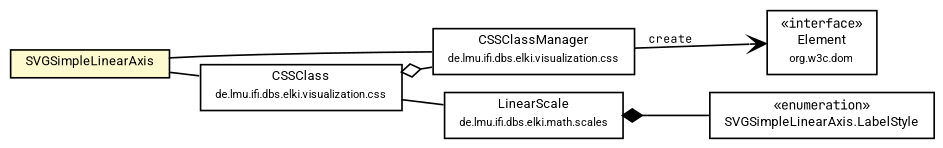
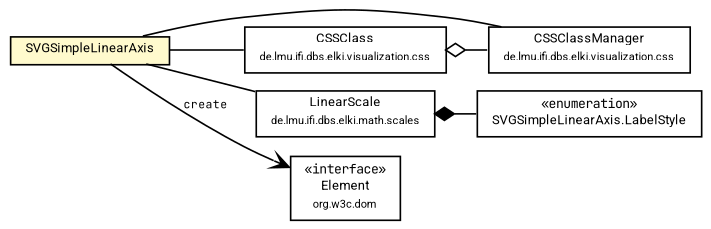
(692, 46) -> (190, 116)
(422, 102) -> (201, 78)
